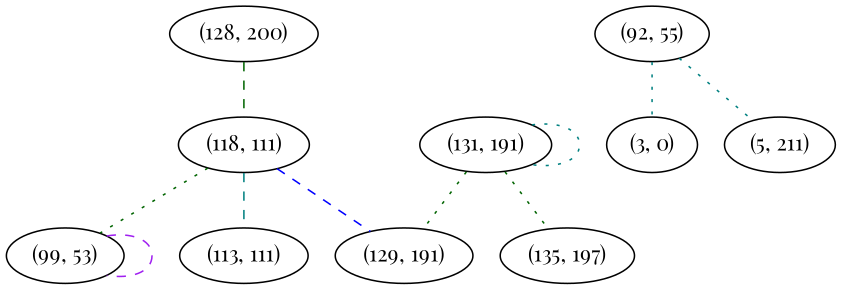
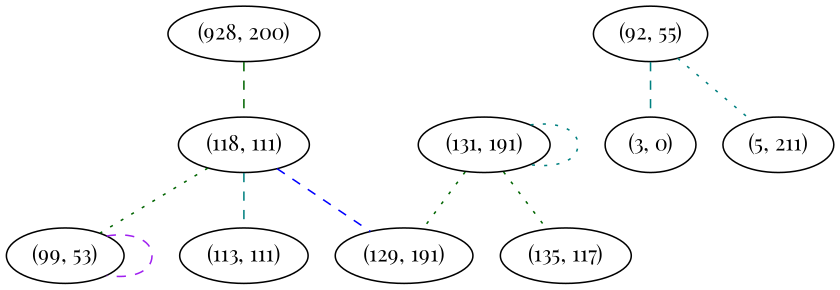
(244, 34) -> (244, 34)
(652, 89) -> (651, 89)
(567, 256) -> (566, 256)
